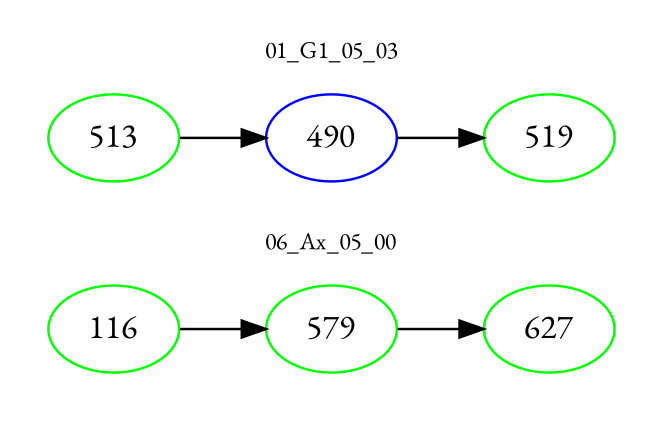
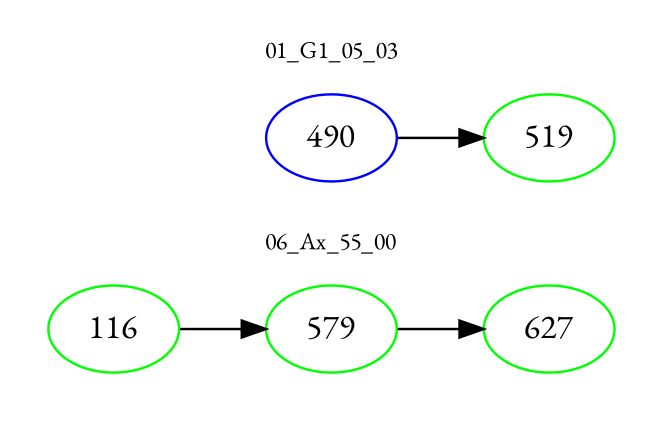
(114, 138) -> none
(331, 243) -> (331, 243)
